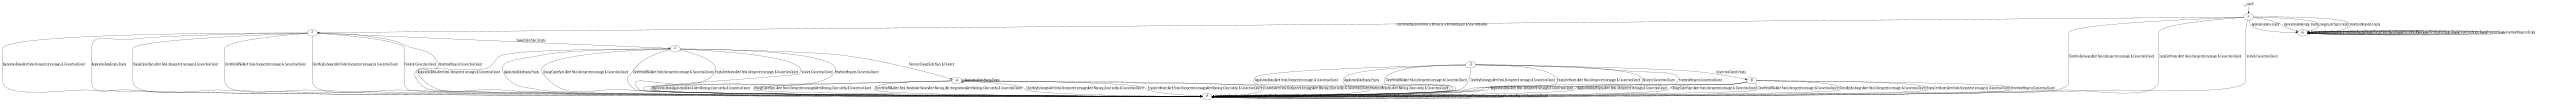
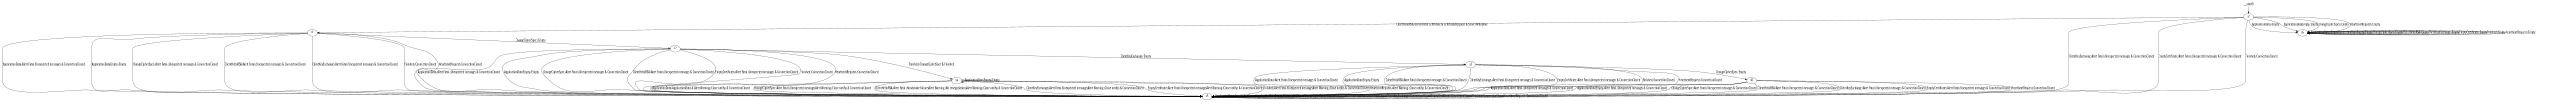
none -> (1072, 57)
(1731, 73) -> (1731, 73)
